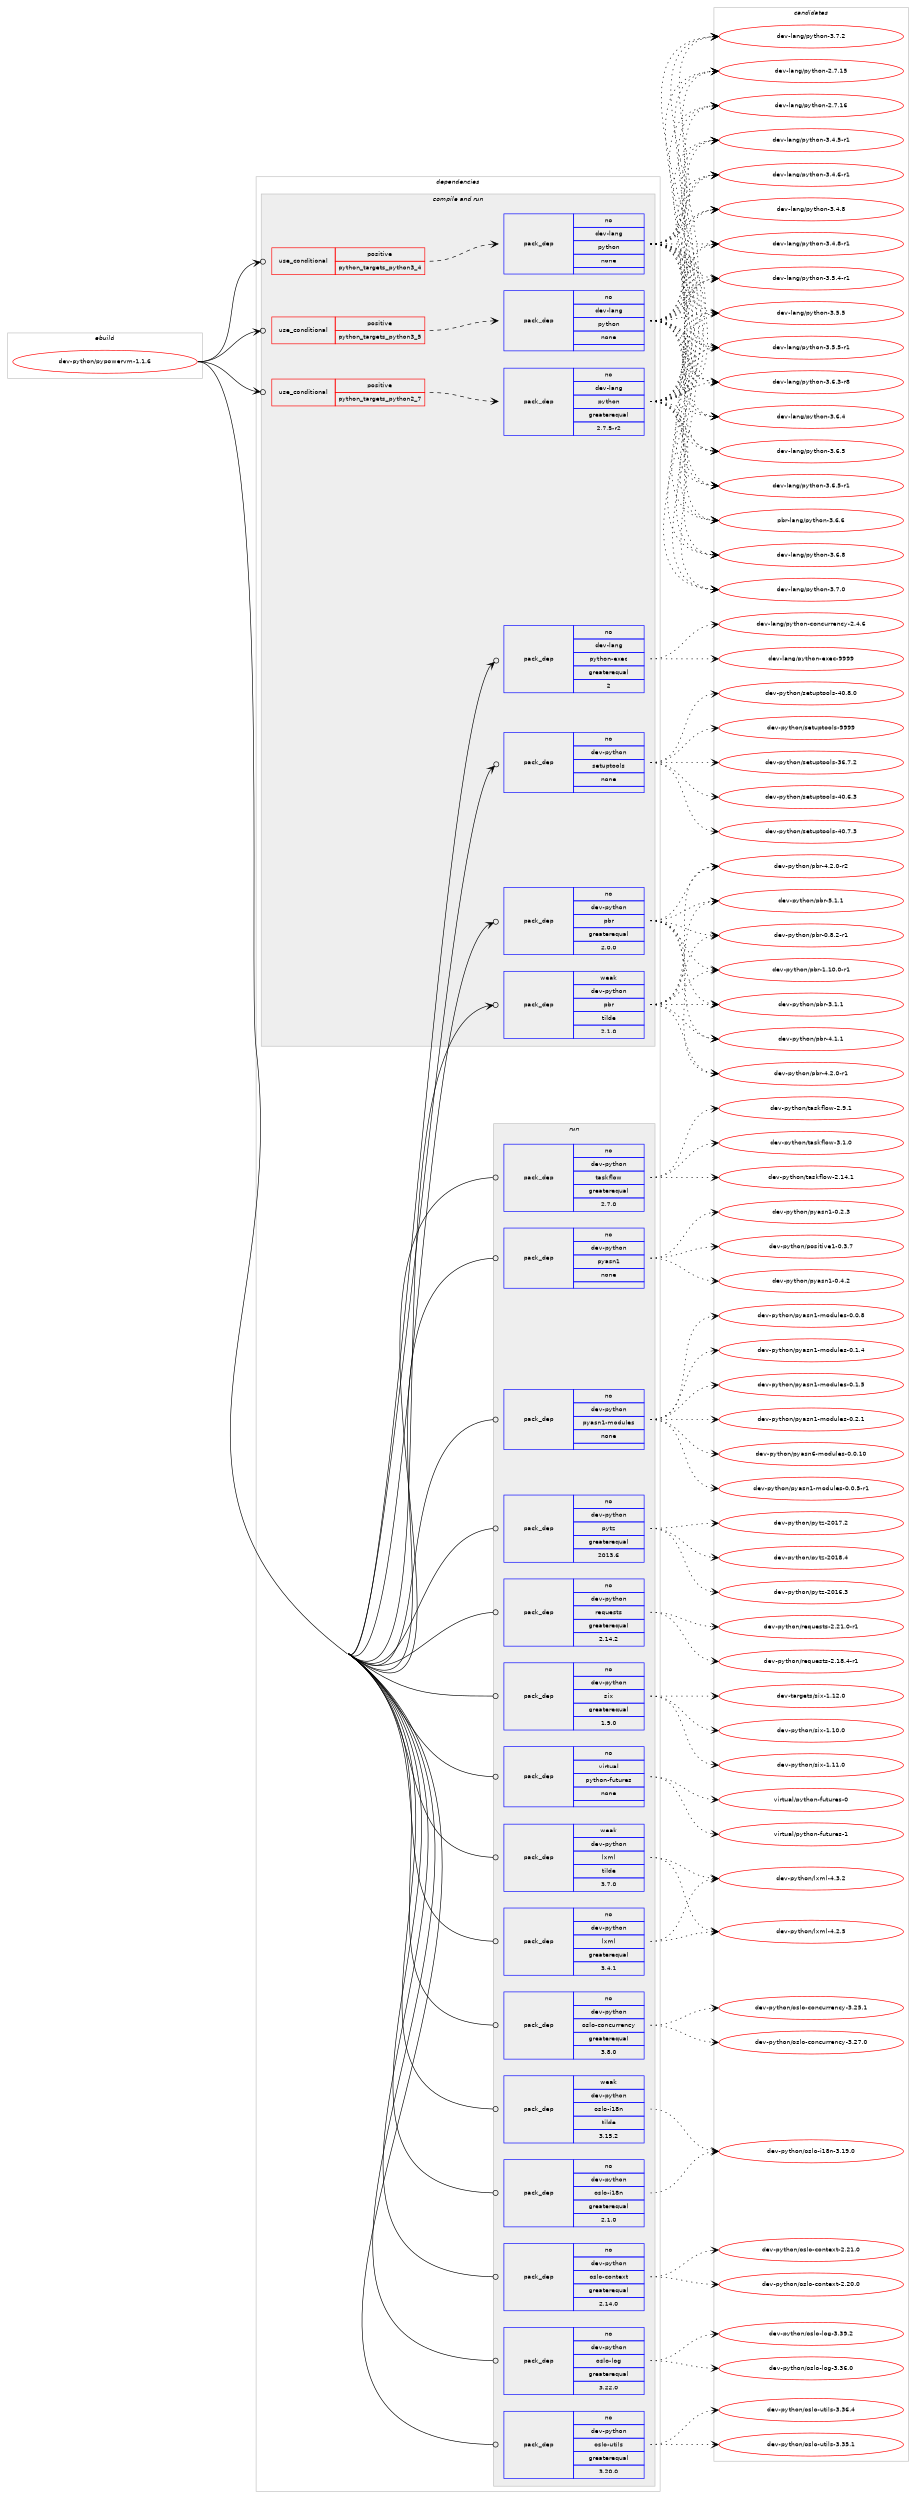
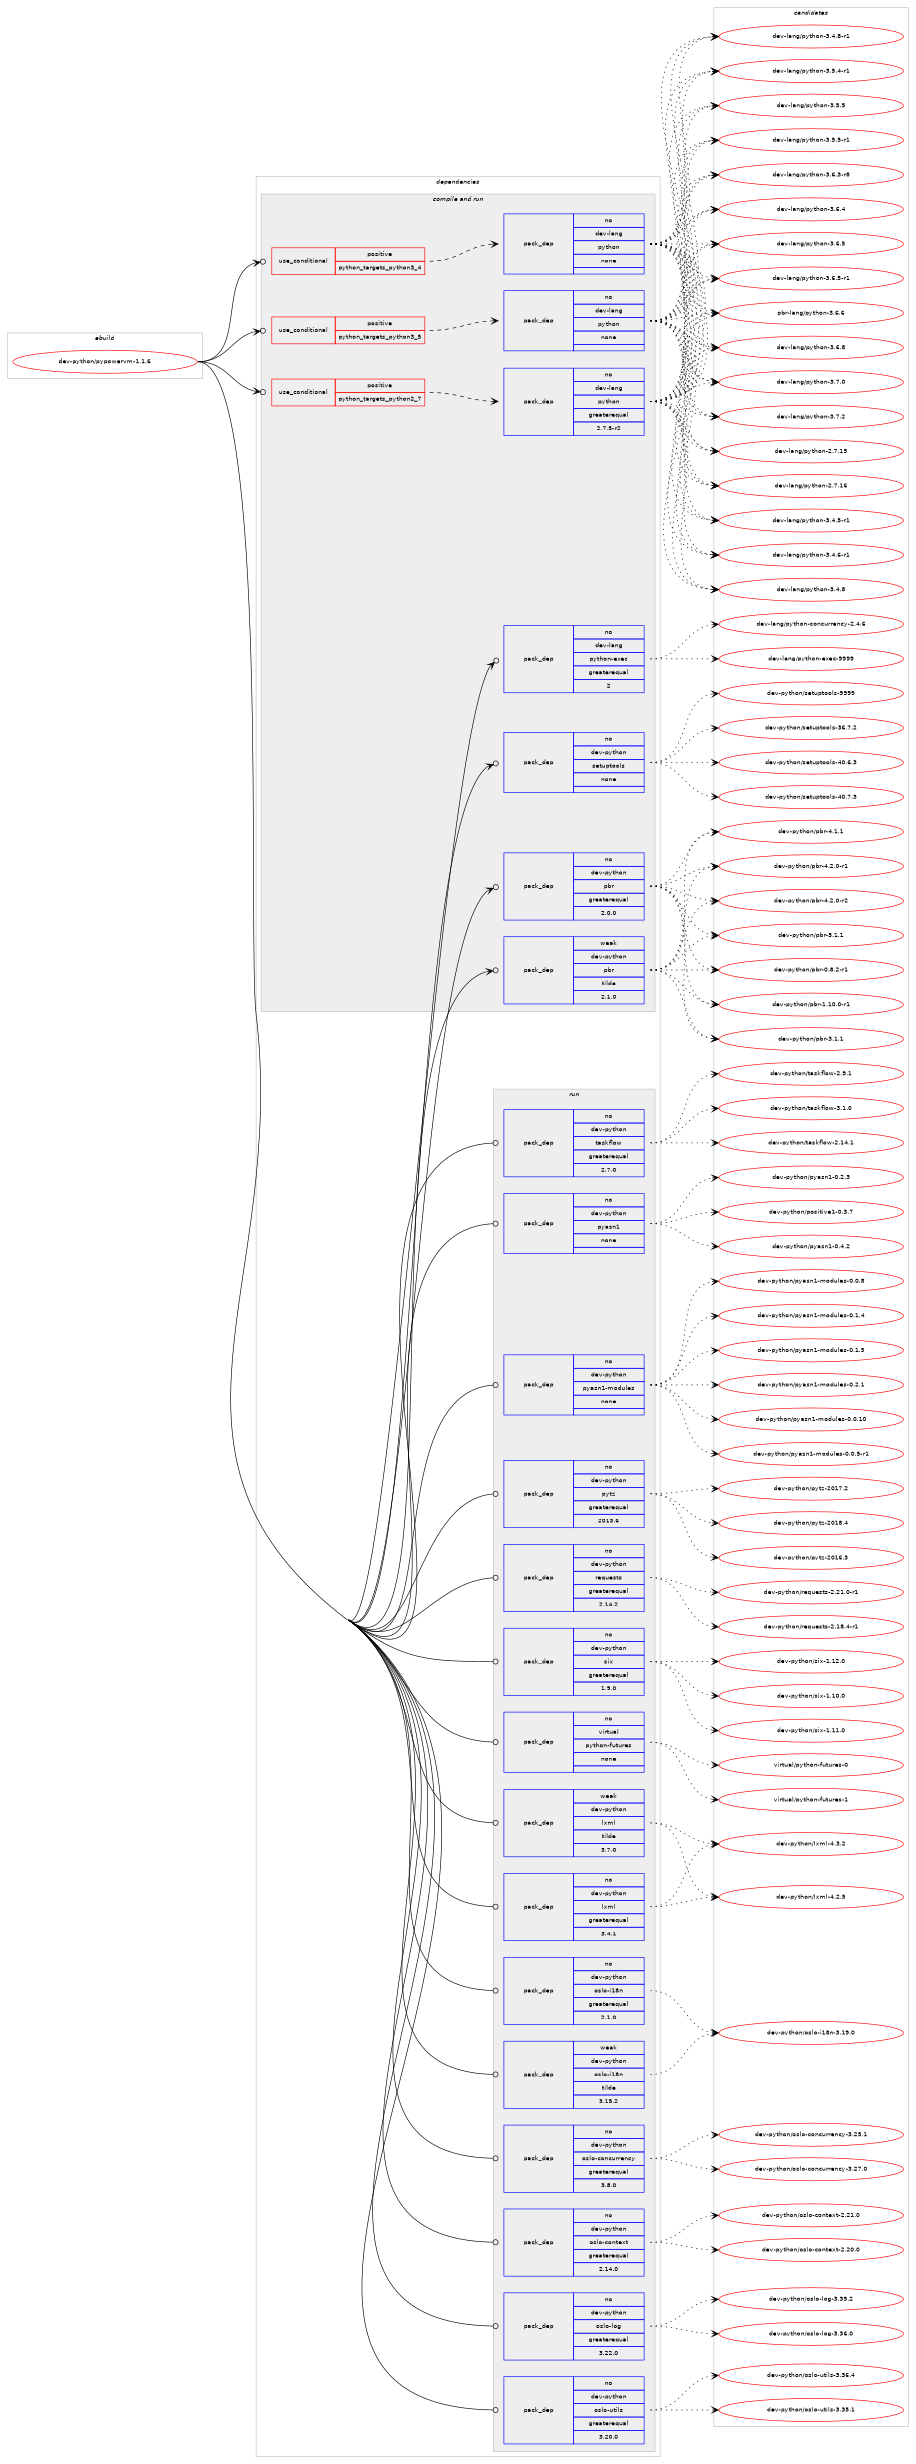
(811, 693) -> none
(811, 1454) -> (811, 1419)
(811, 1696) -> (811, 1662)
